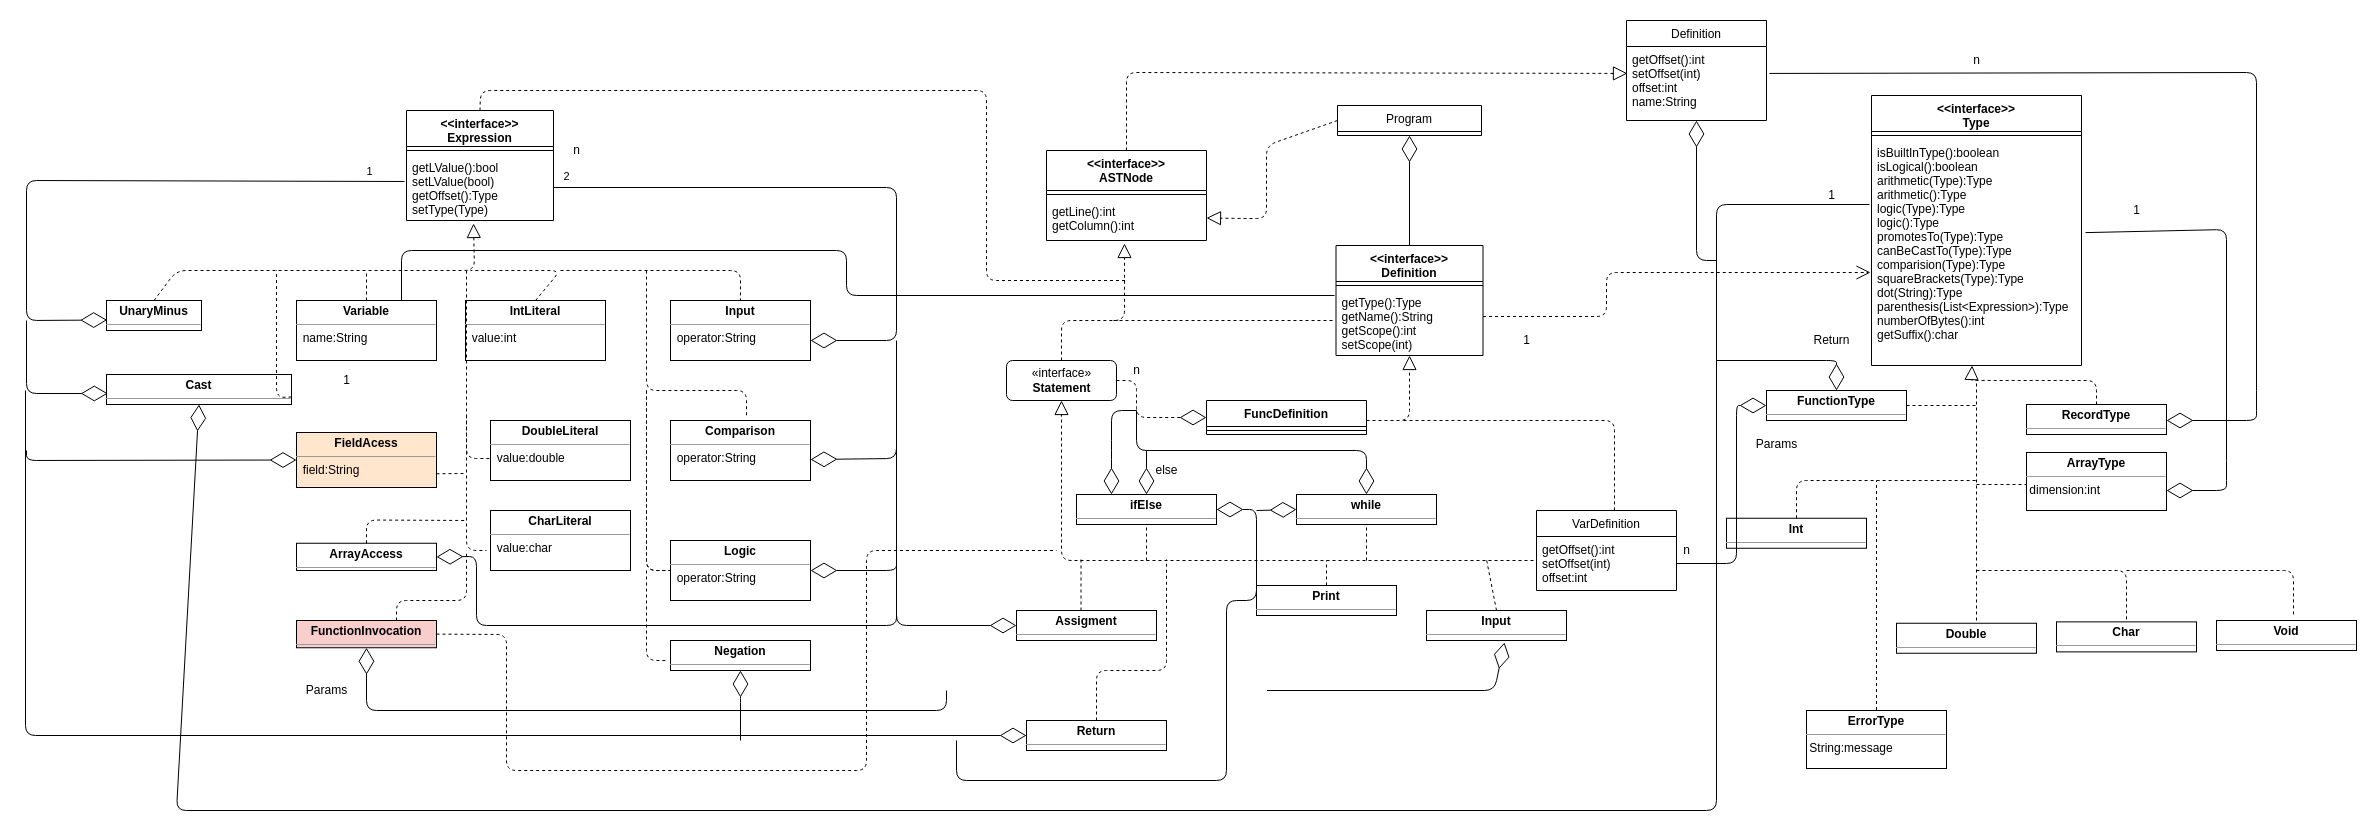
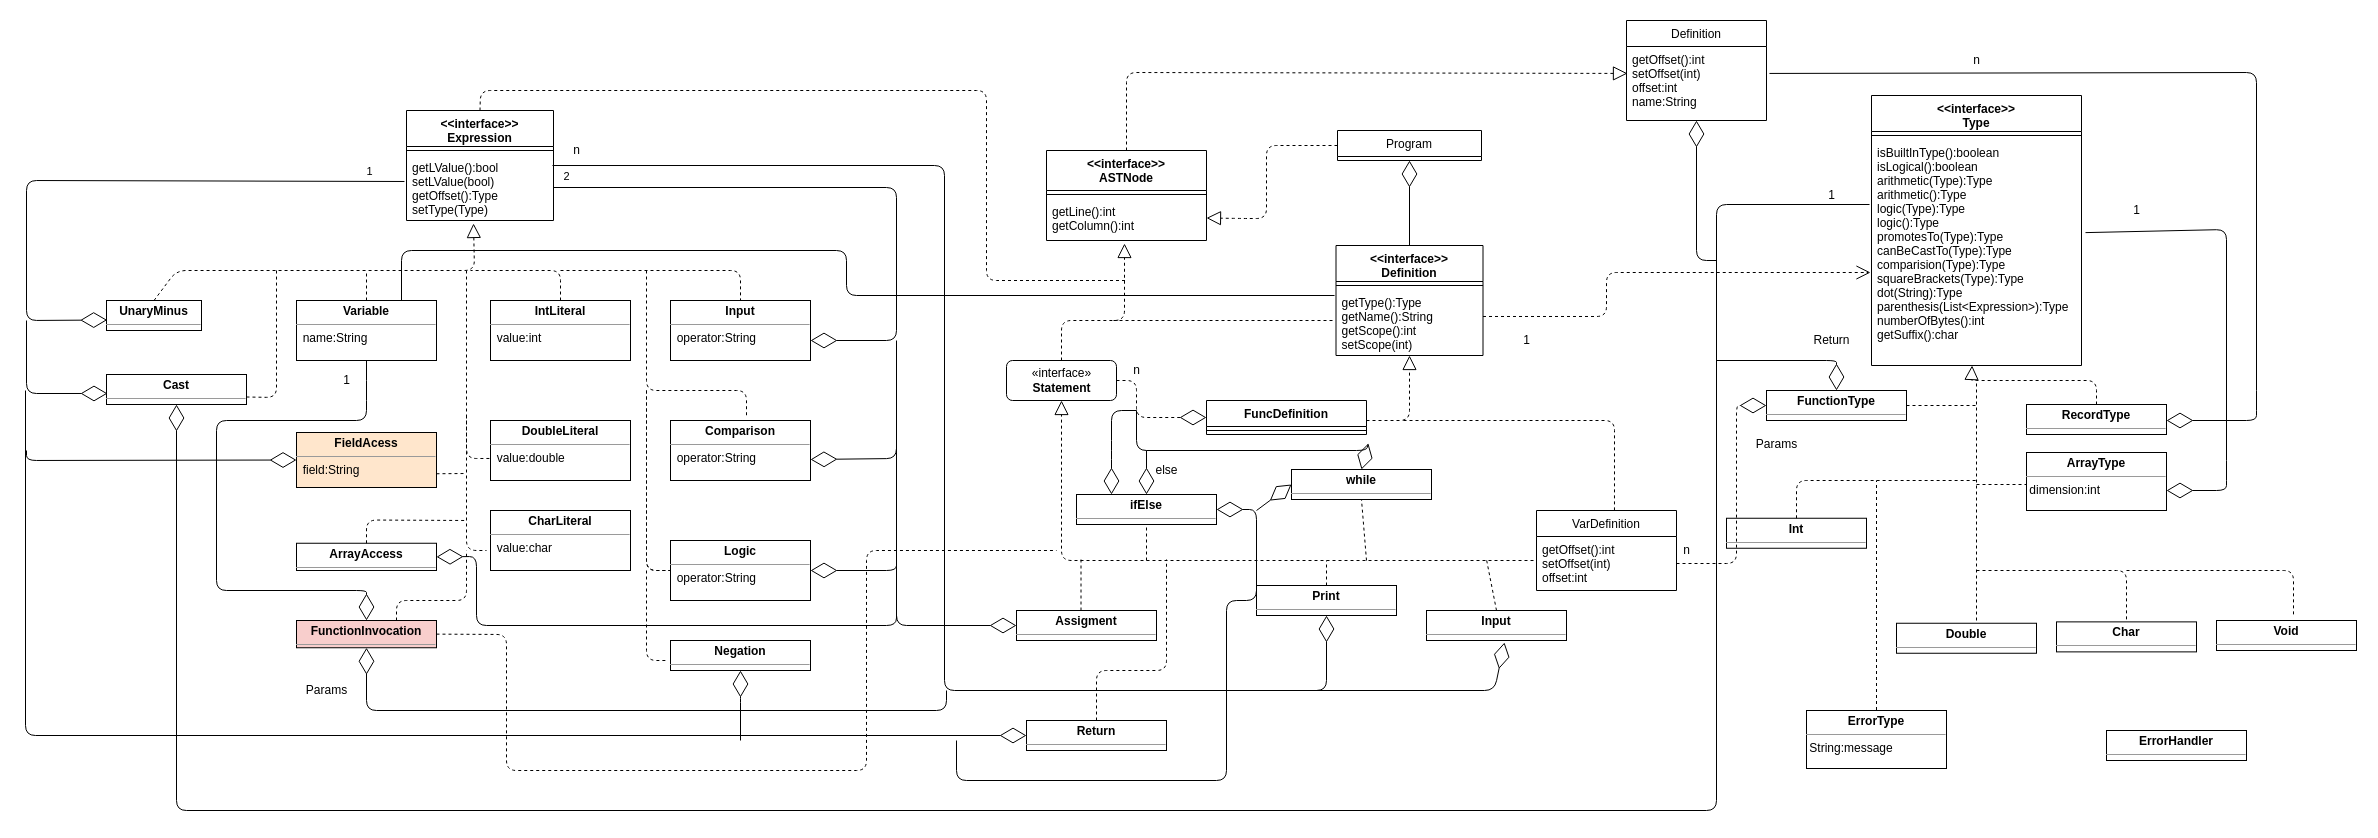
(1410, 121) -> (1410, 146)
(536, 331) -> (561, 331)
(199, 390) -> (177, 390)
none -> (945, 395)
none -> (217, 482)
(1737, 509) -> (1737, 509)
(1367, 510) -> (1362, 485)
none -> (2177, 746)
